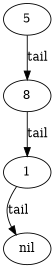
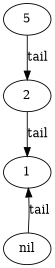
(27, 96) -> (27, 96)
(7, 206) -> (29, 215)
